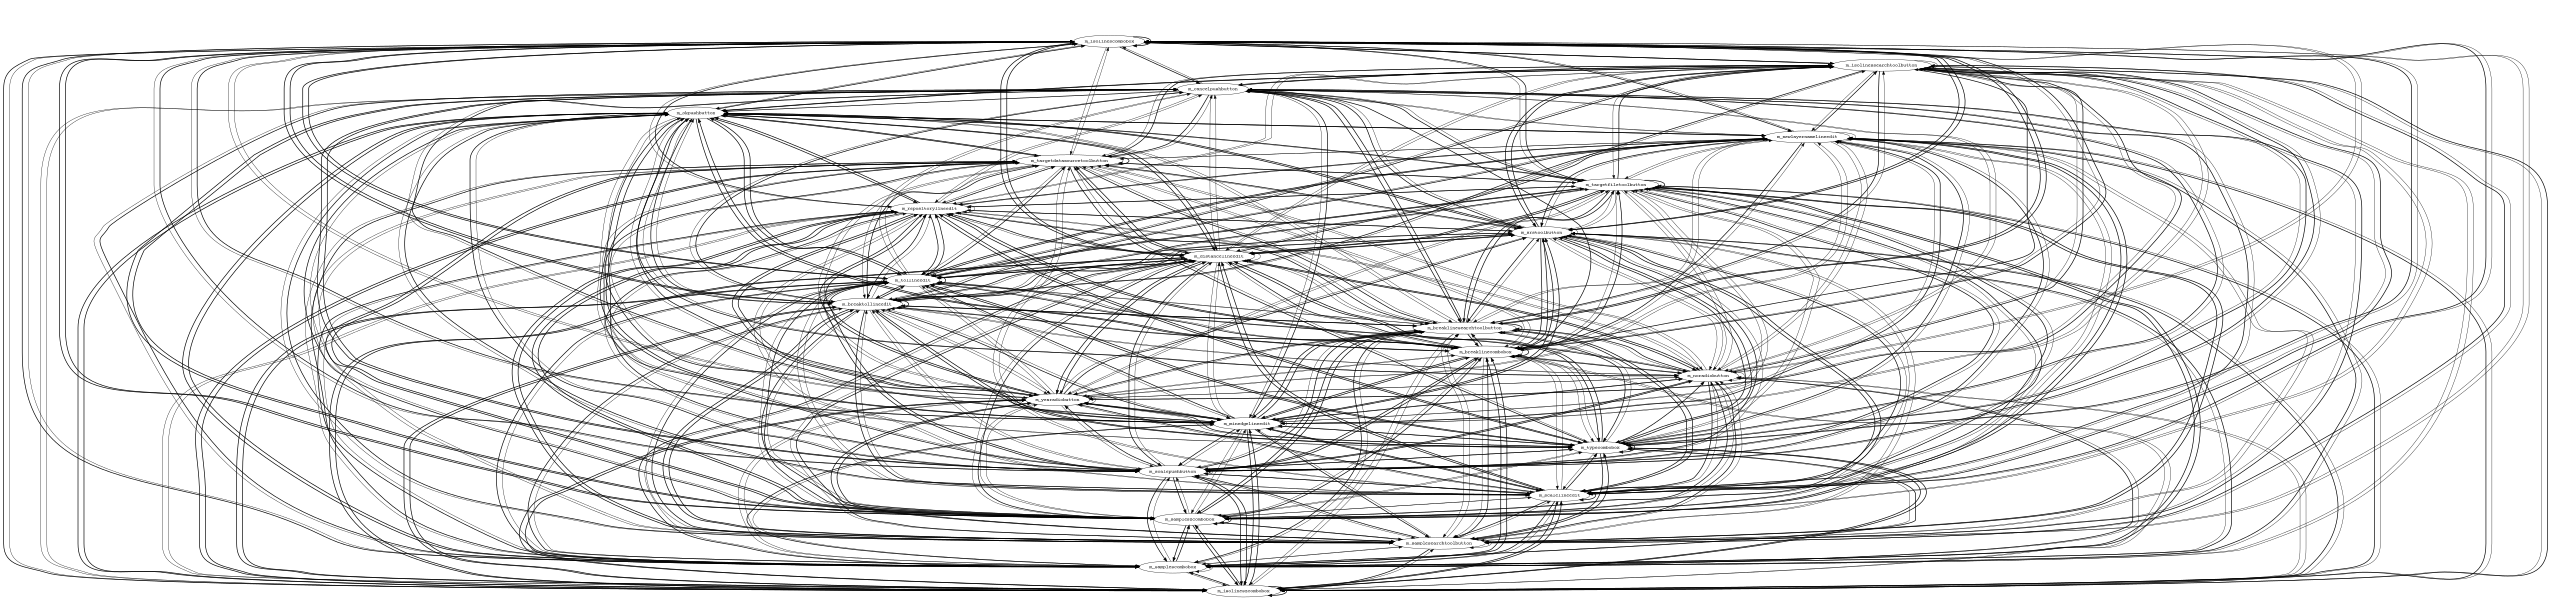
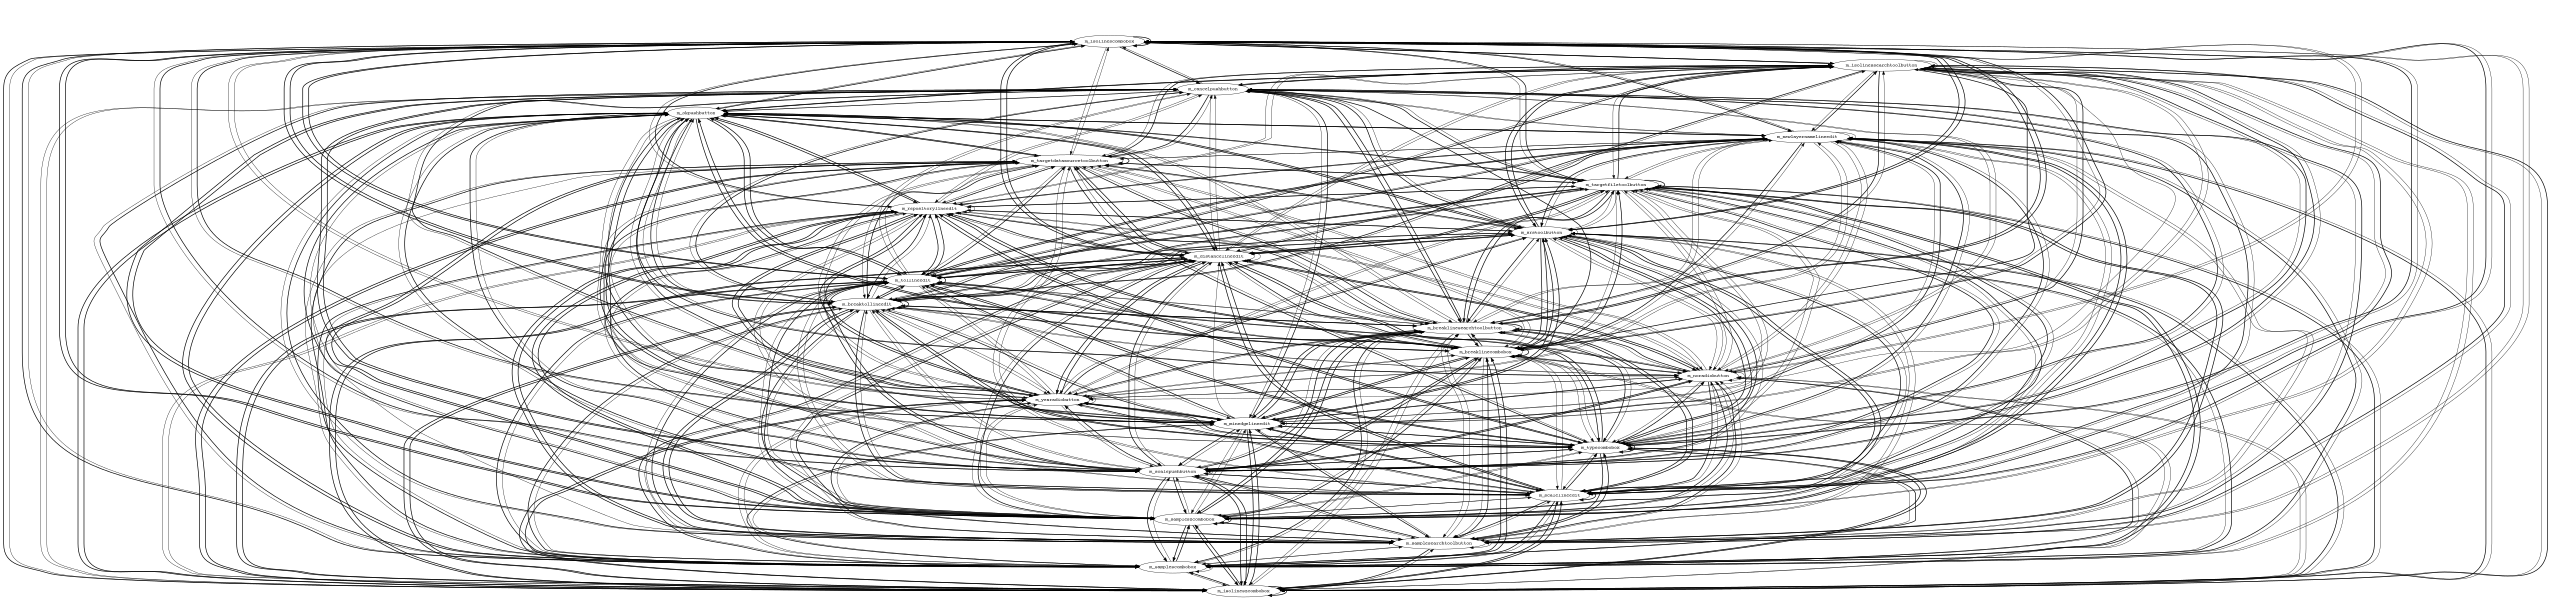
(2039, 341) -> none
(1208, 343) -> none
none -> (1660, 415)
(502, 468) -> none
(838, 481) -> (838, 481)
